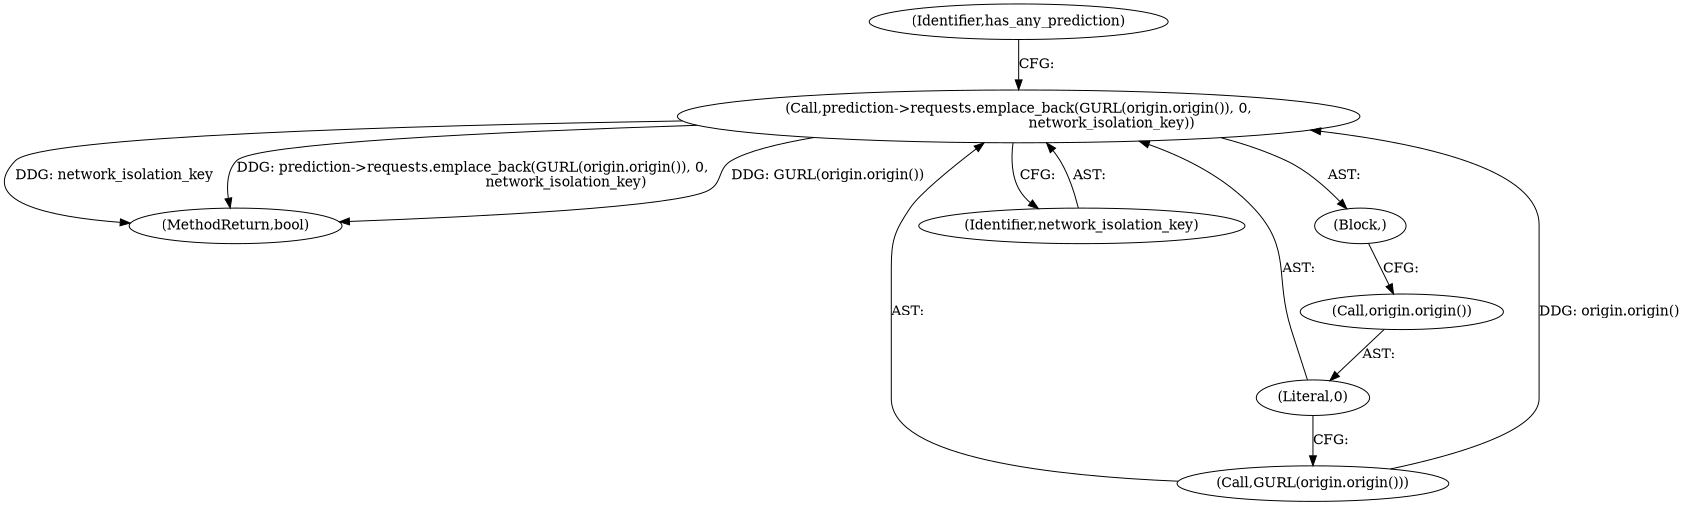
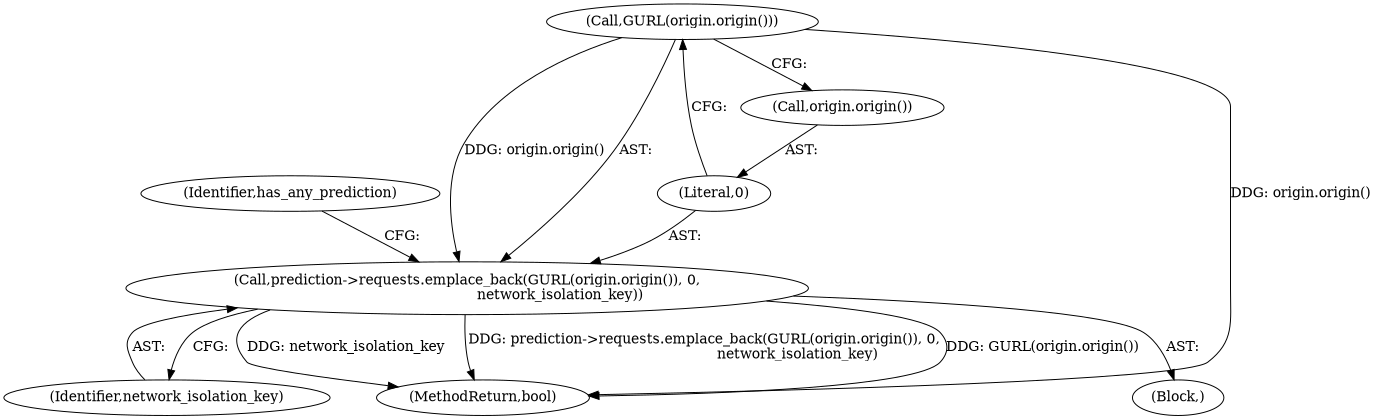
(1379, 264) -> (758, 62)
none -> (1230, 324)
